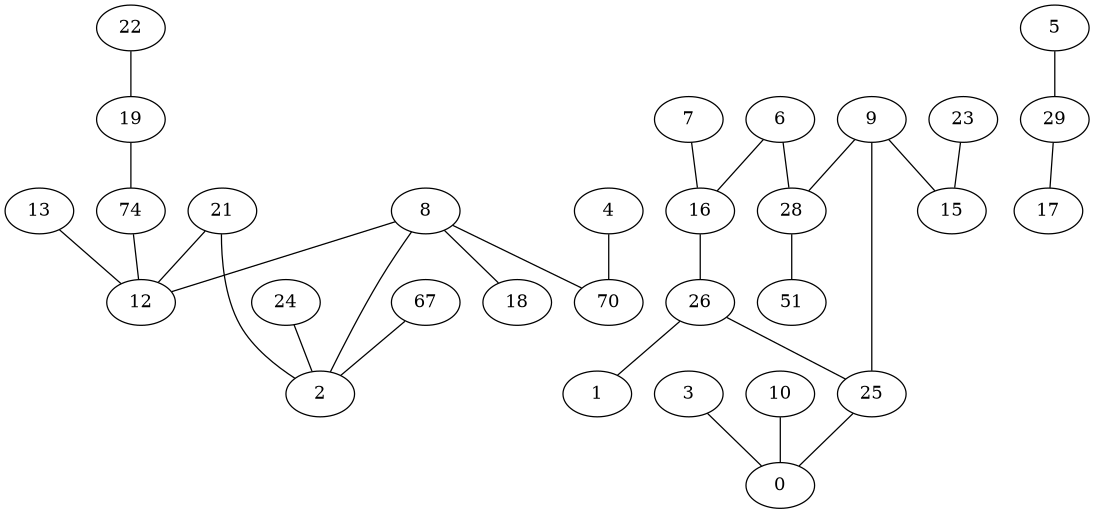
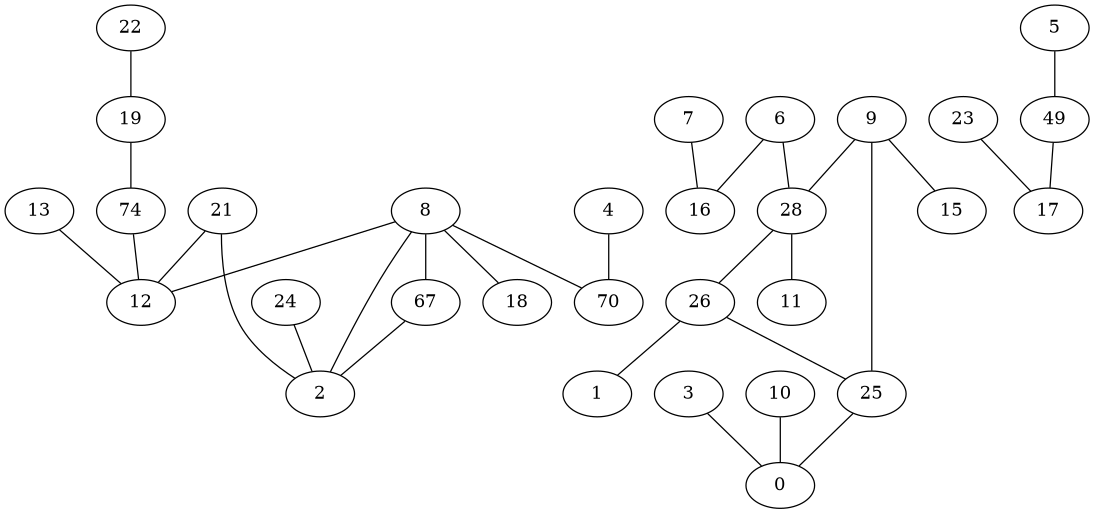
(1055, 119) -> (1055, 119)
(958, 165) -> (1006, 165)
none -> (426, 257)
(700, 257) -> (746, 257)
(792, 302) -> (792, 302)
